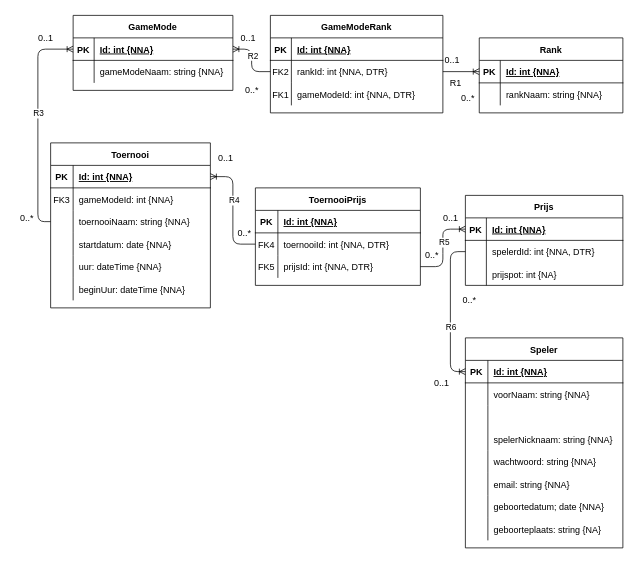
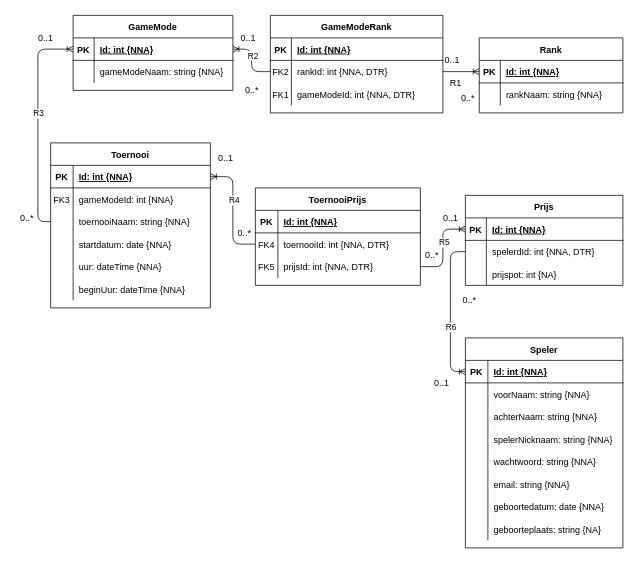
none -> (555, 417)
